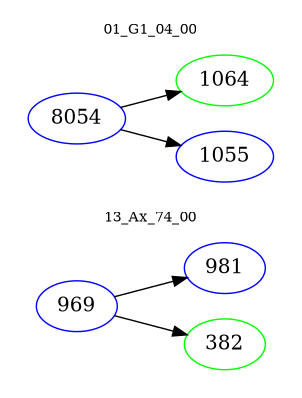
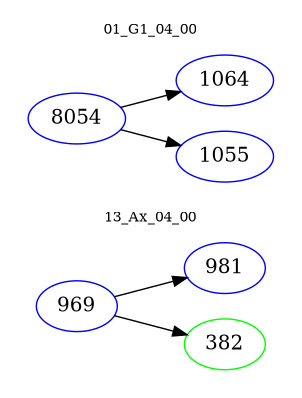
(225, 80) -> (225, 80)
(151, 218) -> (151, 218)
